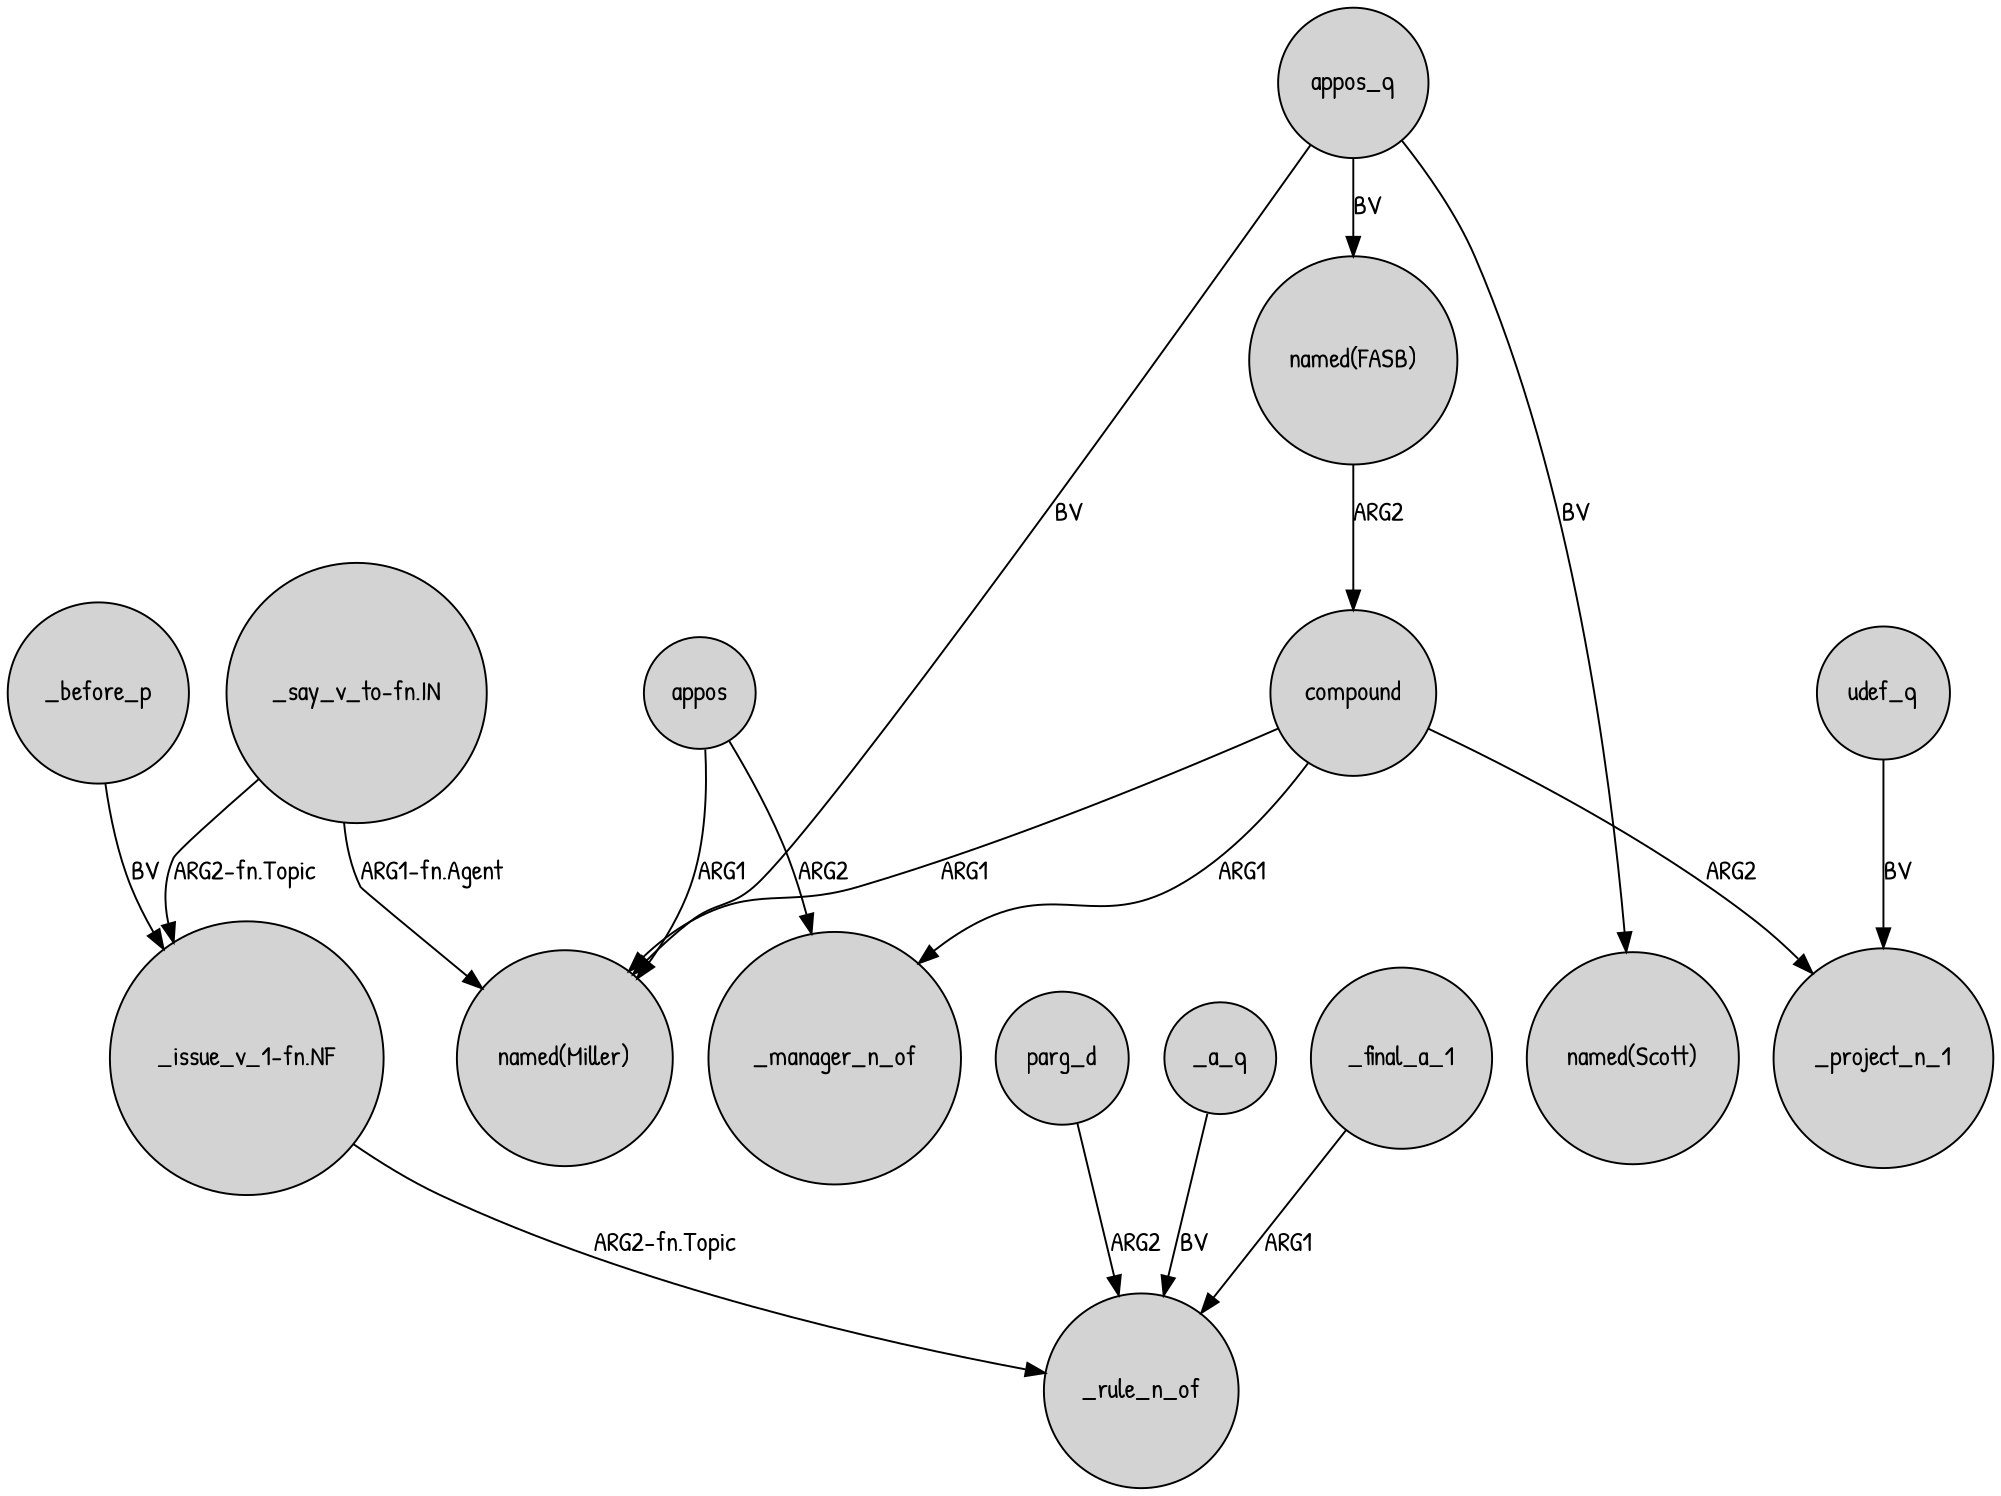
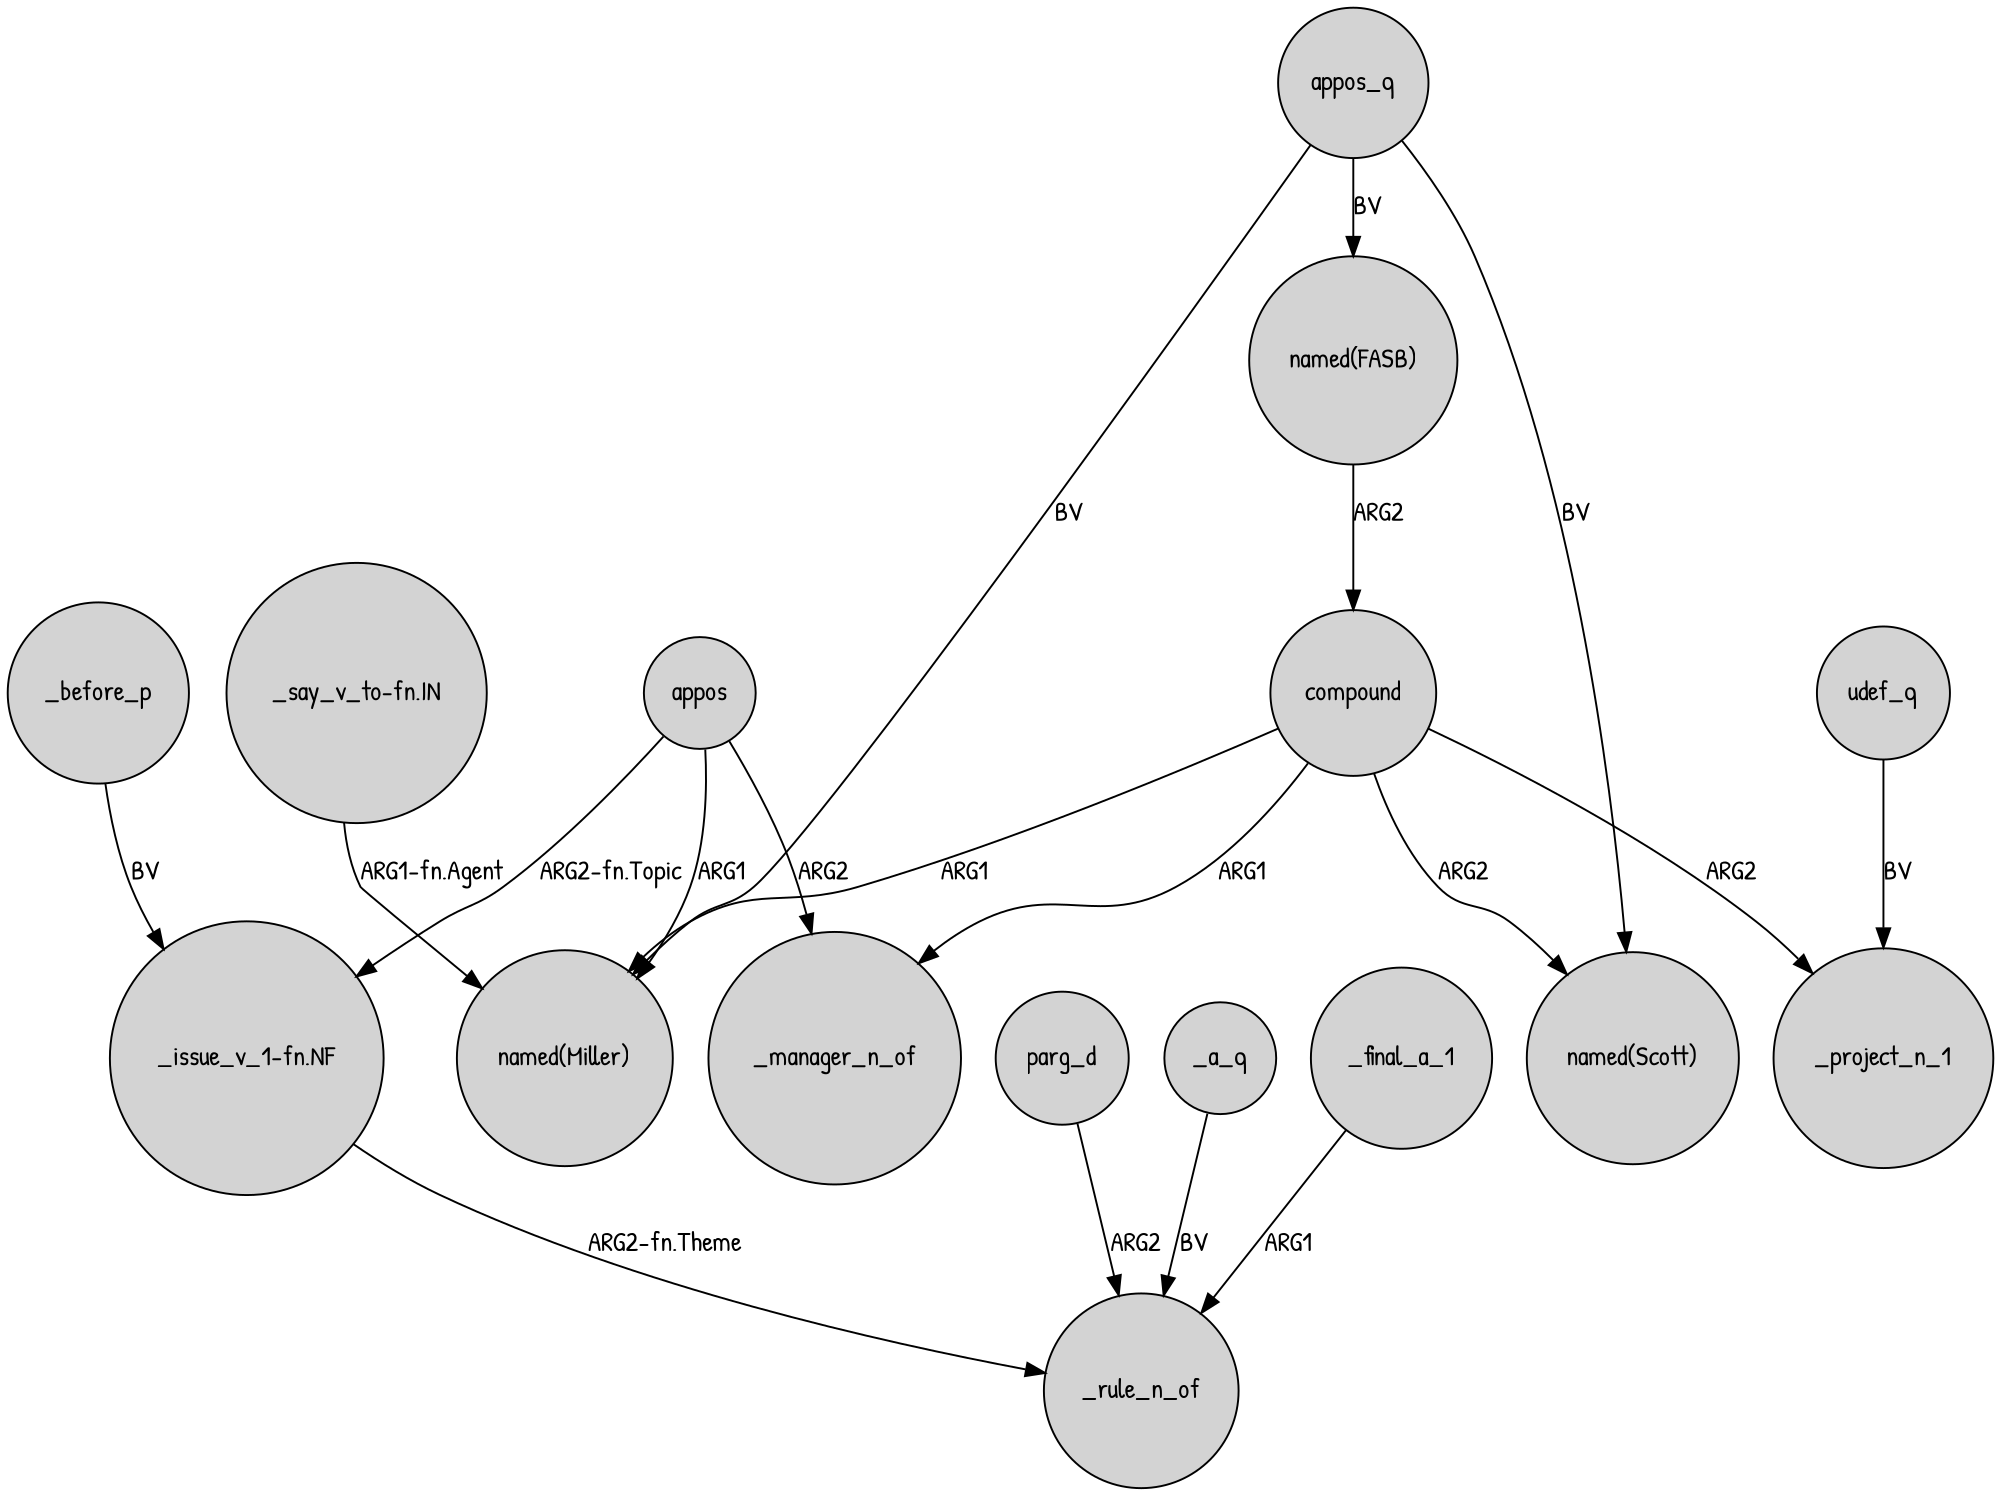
(191, 840) -> (530, 866)
none -> (1441, 889)
(665, 1244) -> (665, 1244)
